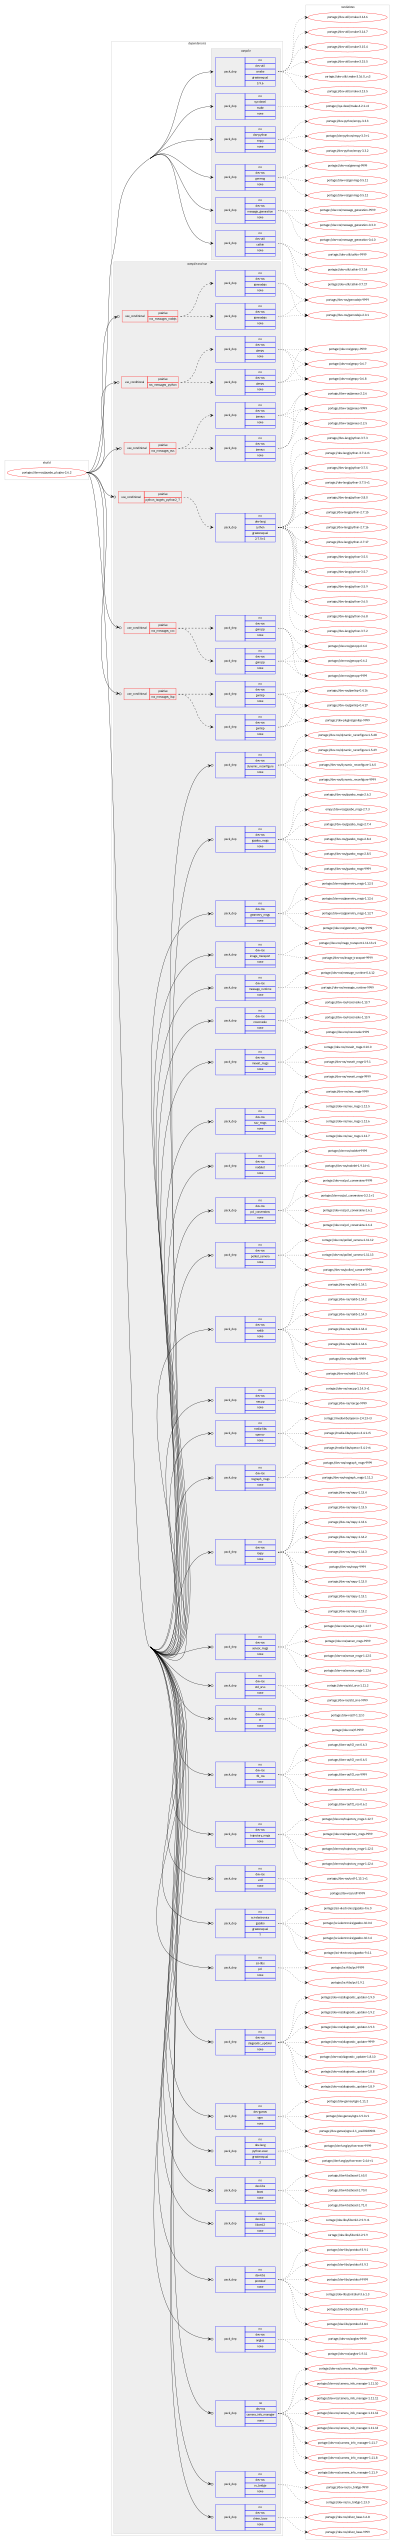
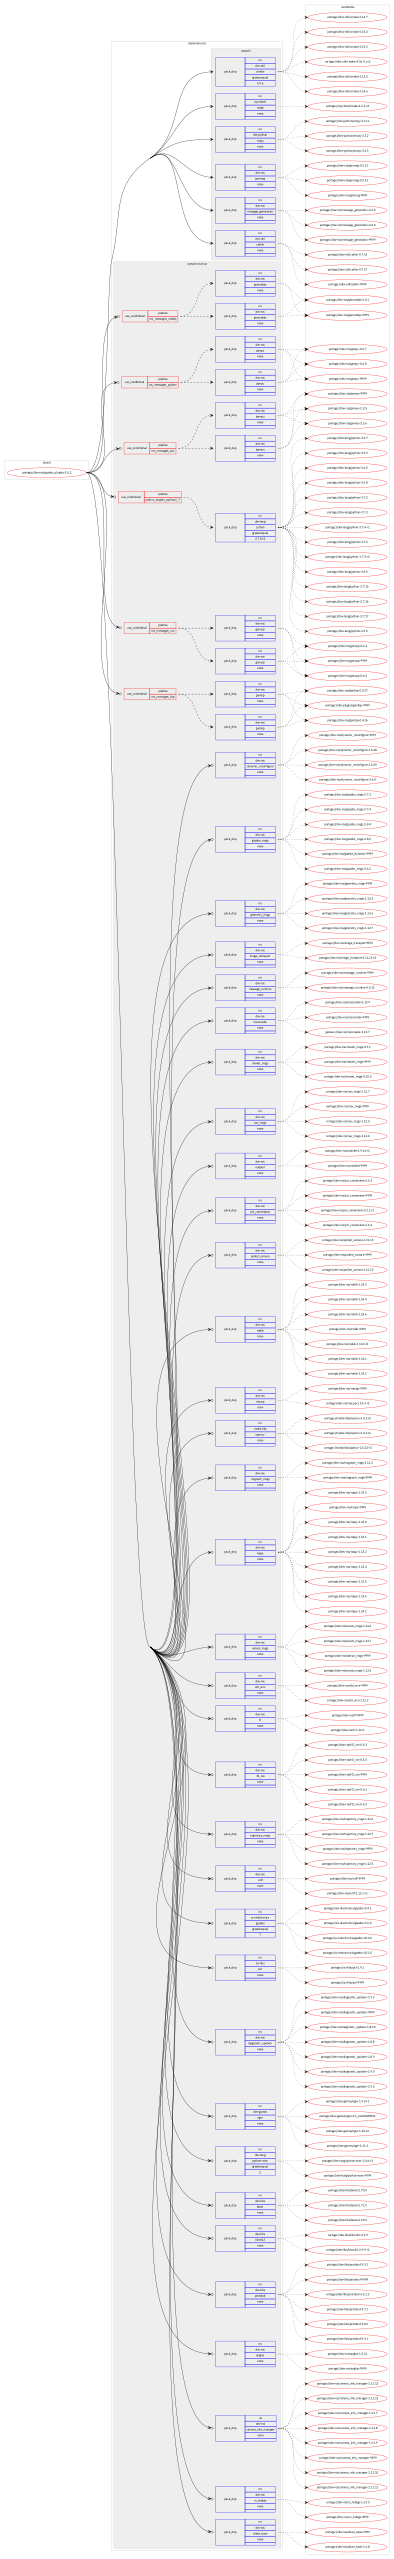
(348, 810) -> (348, 795)
(348, 869) -> (348, 854)
(348, 1003) -> (348, 1032)
none -> (348, 2131)
